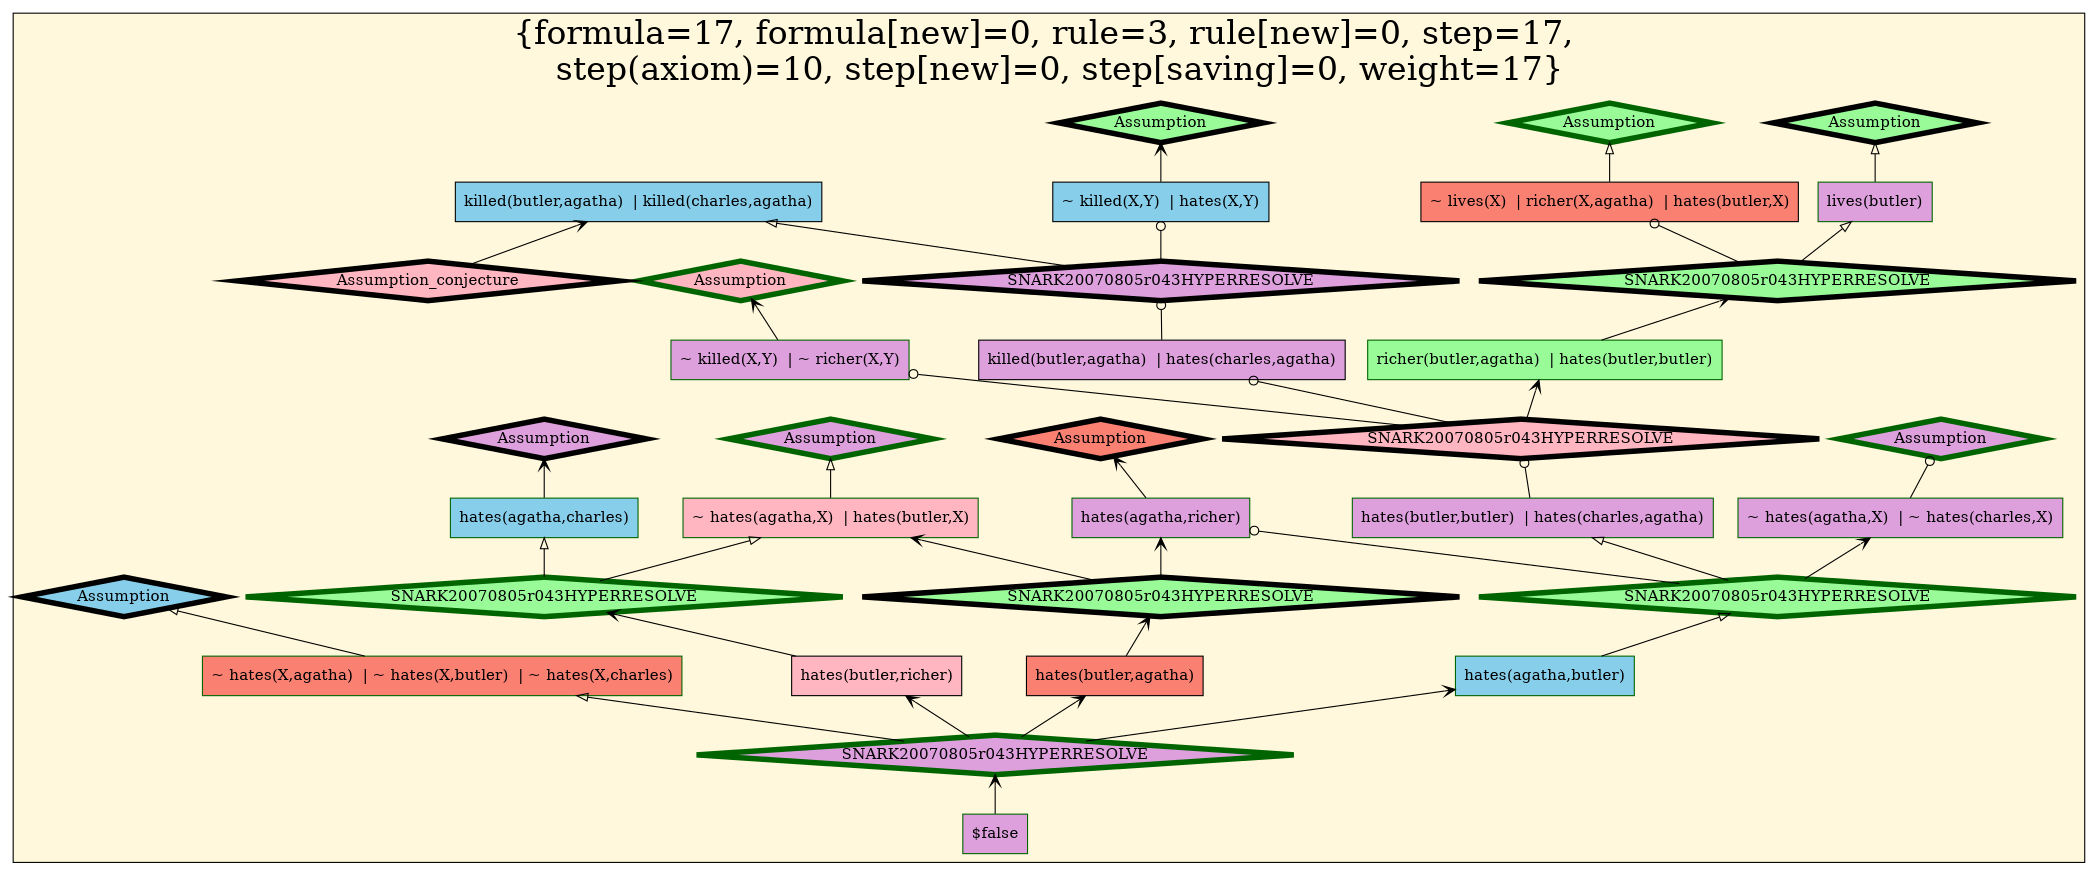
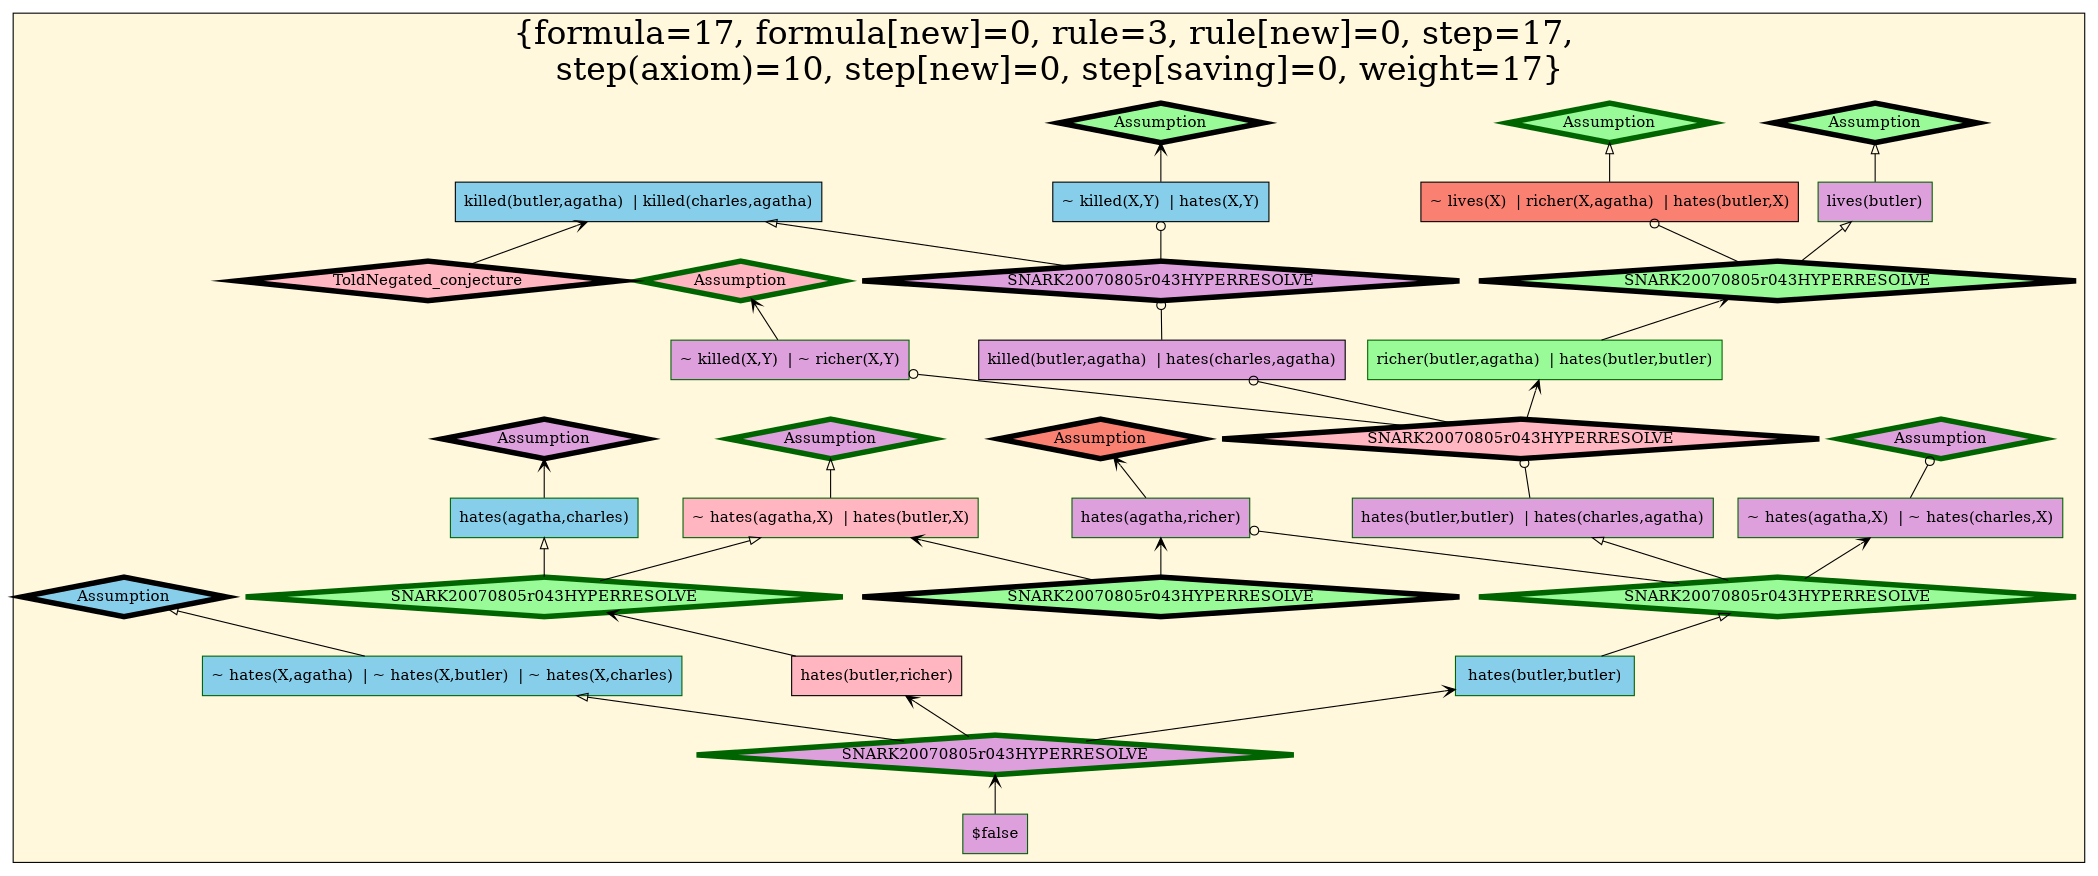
(428, 281) -> (428, 281)
(442, 676) -> (442, 676)
(1115, 676) -> none
(1545, 676) -> (1545, 676)
